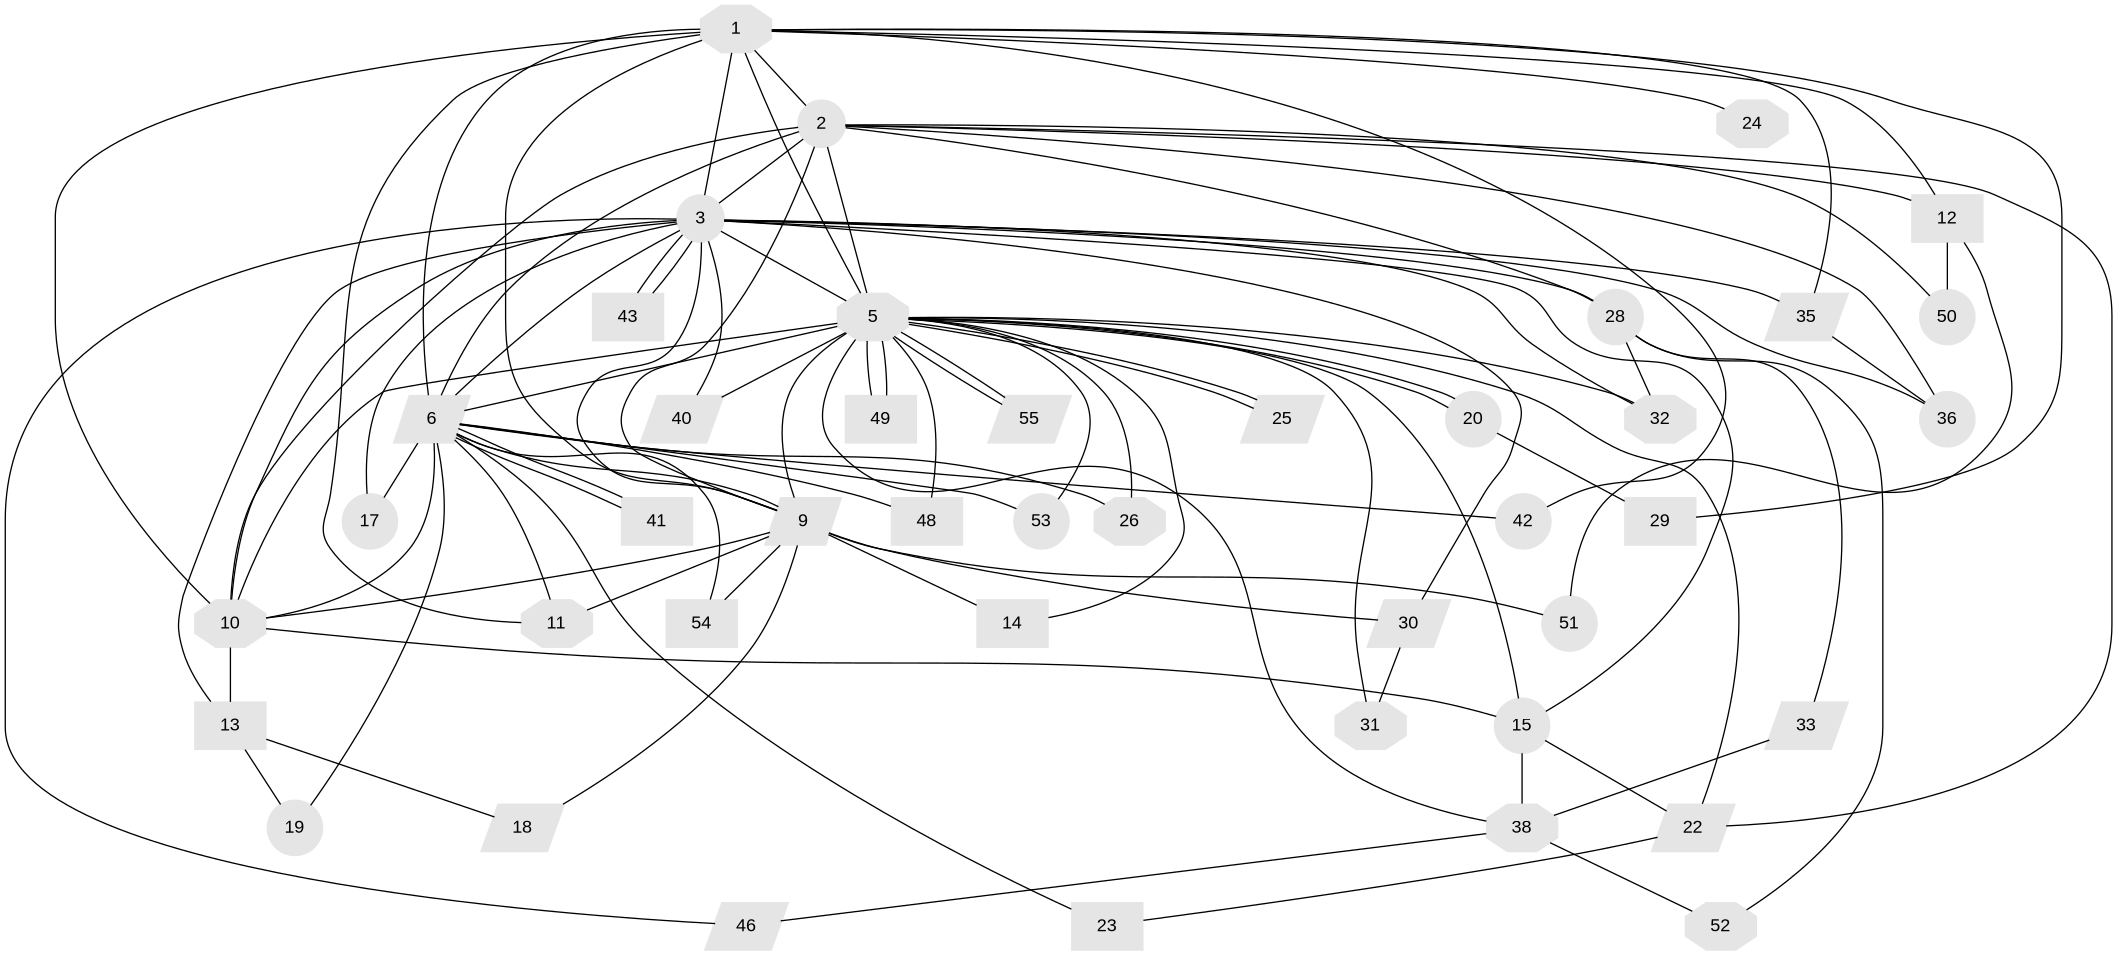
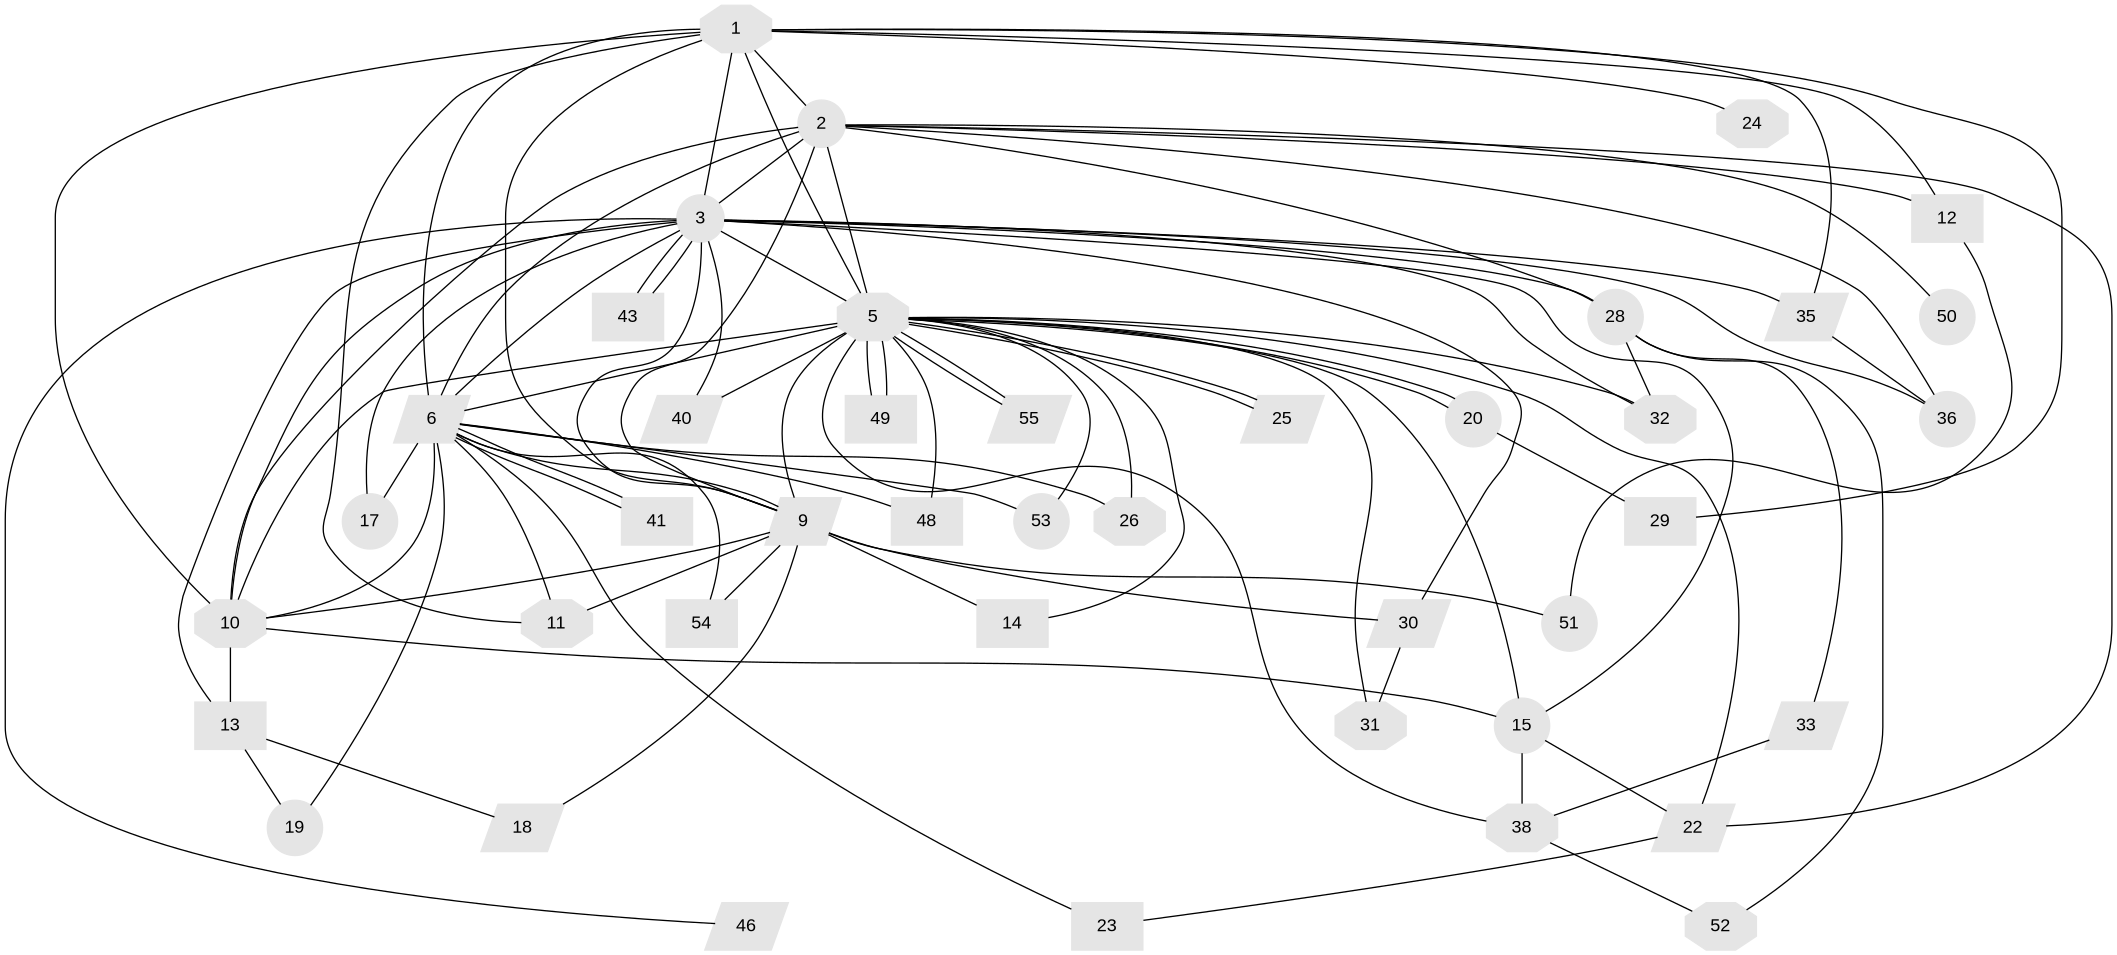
(1947, 266) -> none
(1523, 521) -> none
(1133, 877) -> none
